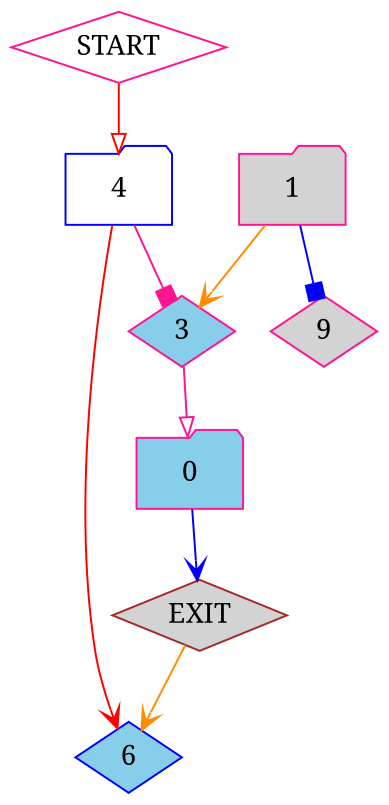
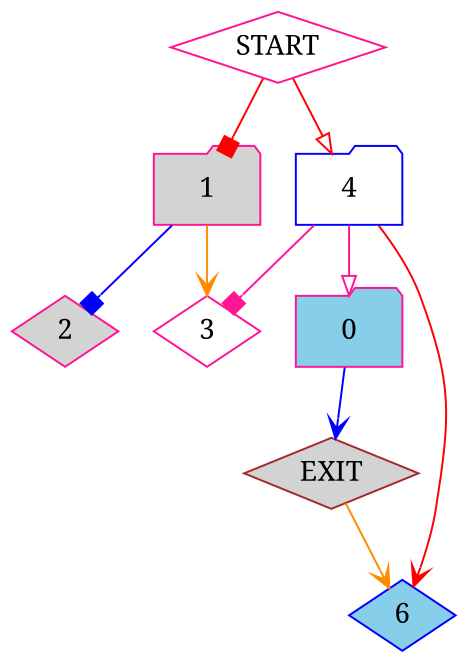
none -> (248, 107)
(182, 331) -> (207, 331)
(324, 331) -> (65, 331)
(185, 391) -> (349, 251)
